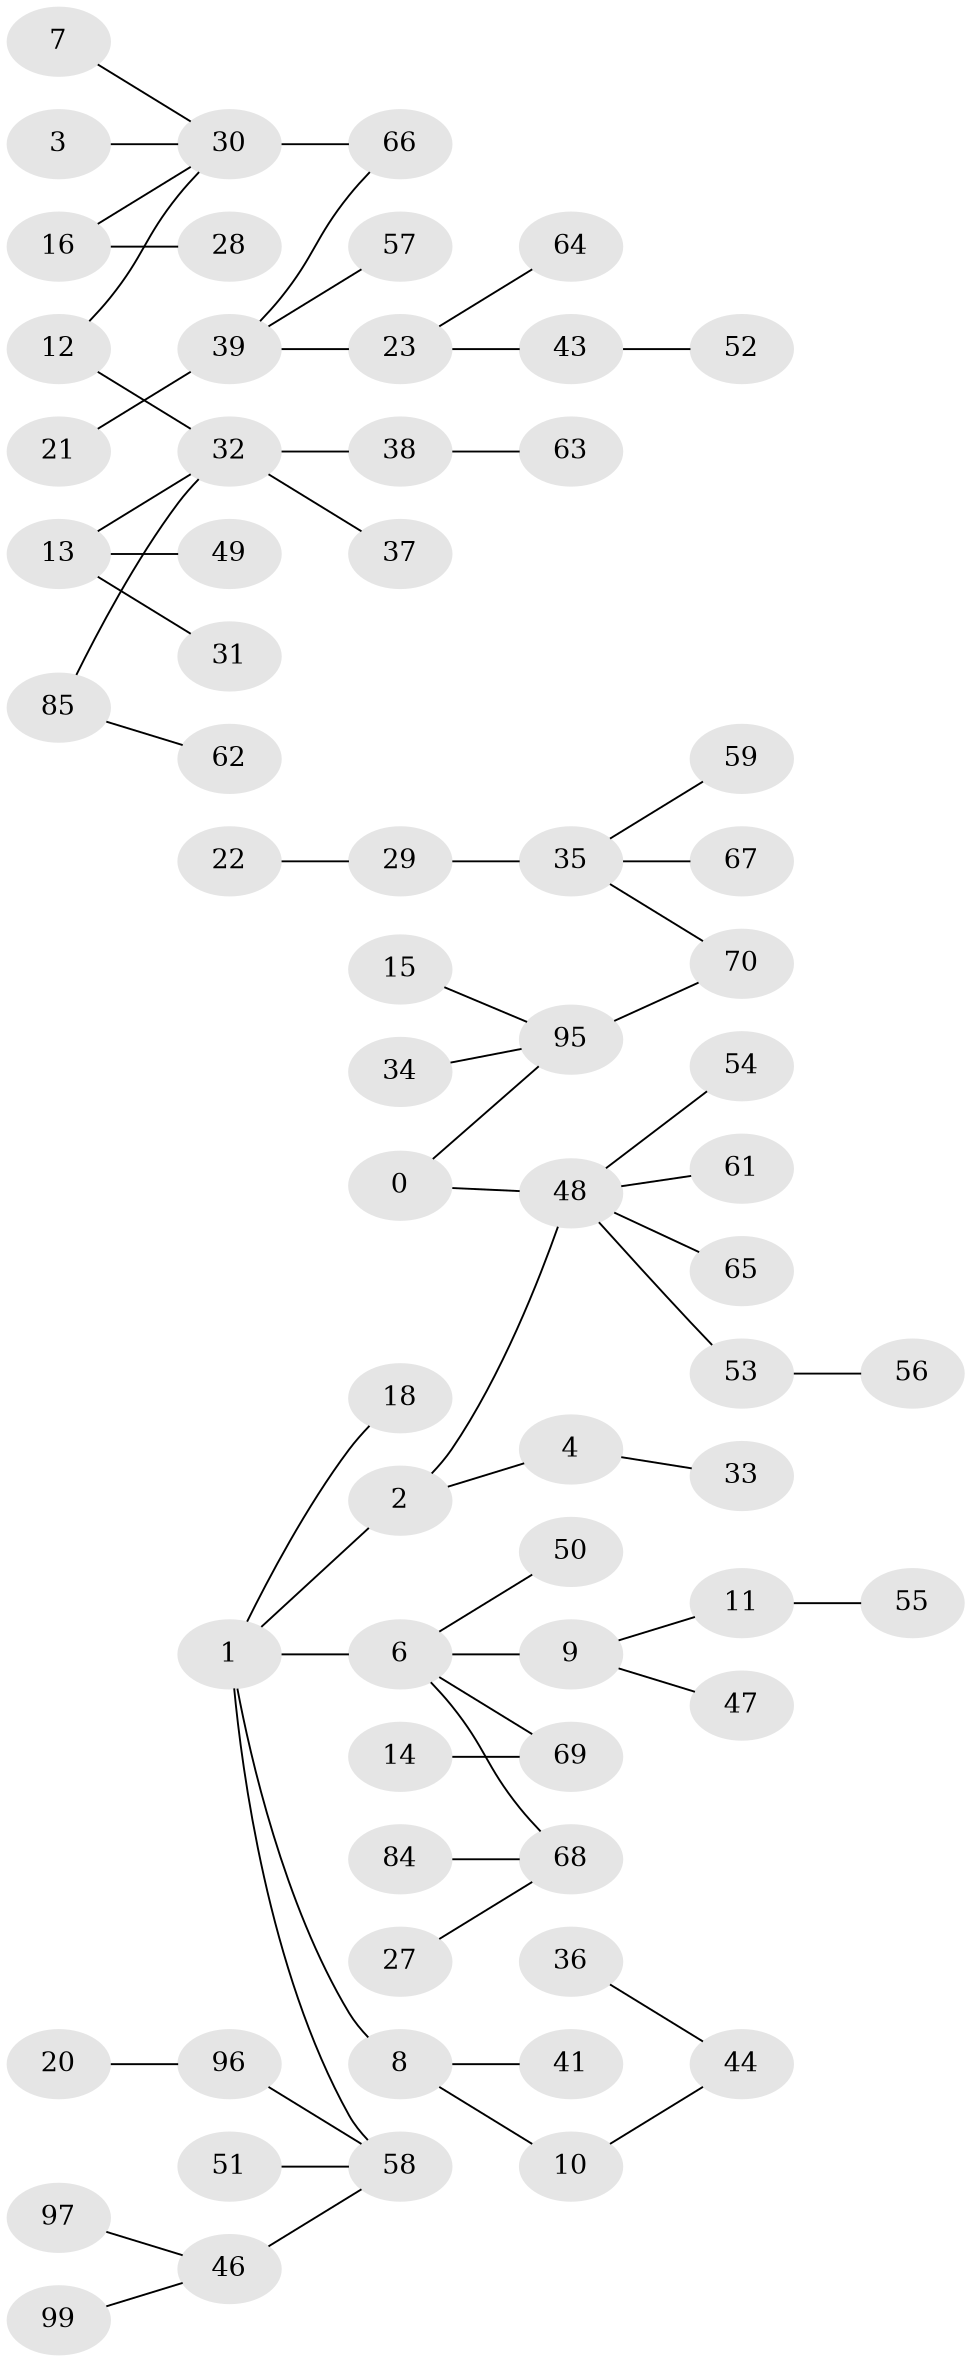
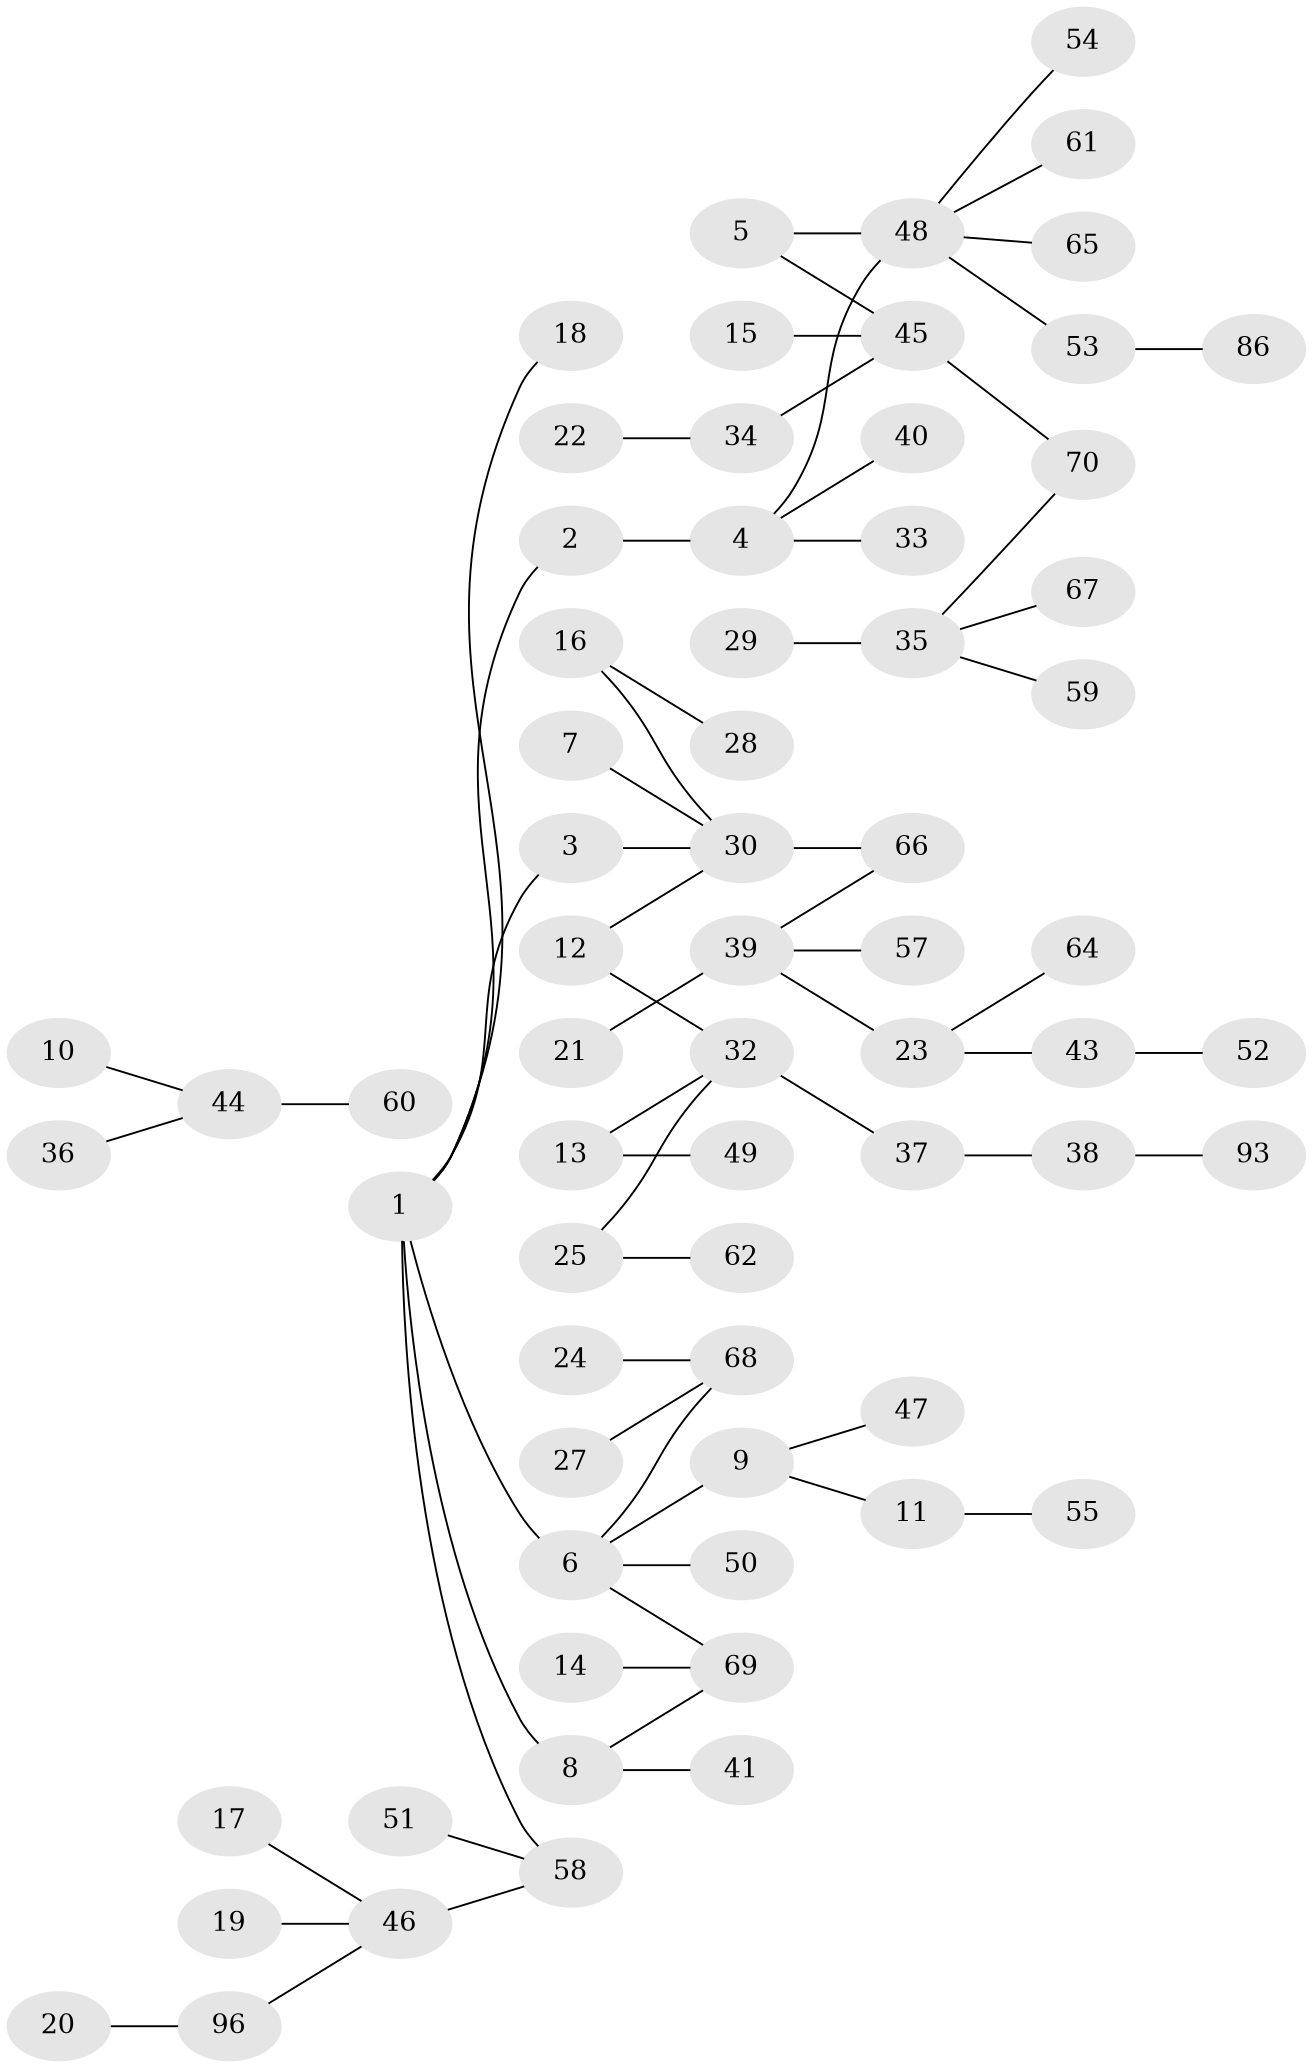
none -> (913, 438)
(315, 452) -> (998, 1155)
(571, 452) -> (1254, 1155)
(230, 656) -> none
(59, 708) -> (571, 1258)
(315, 861) -> (657, 438)
none -> (486, 1027)
(571, 1040) -> (913, 336)
none -> (400, 1104)
(400, 1186) -> (742, 233)
(505, 1355) -> (824, 408)
(913, 1374) -> (1254, 349)
(400, 1859) -> (571, 1360)
(315, 2115) -> (315, 1975)
(486, 2115) -> (656, 1719)
(59, 2218) -> (230, 1821)
(59, 2320) -> (230, 1924)
